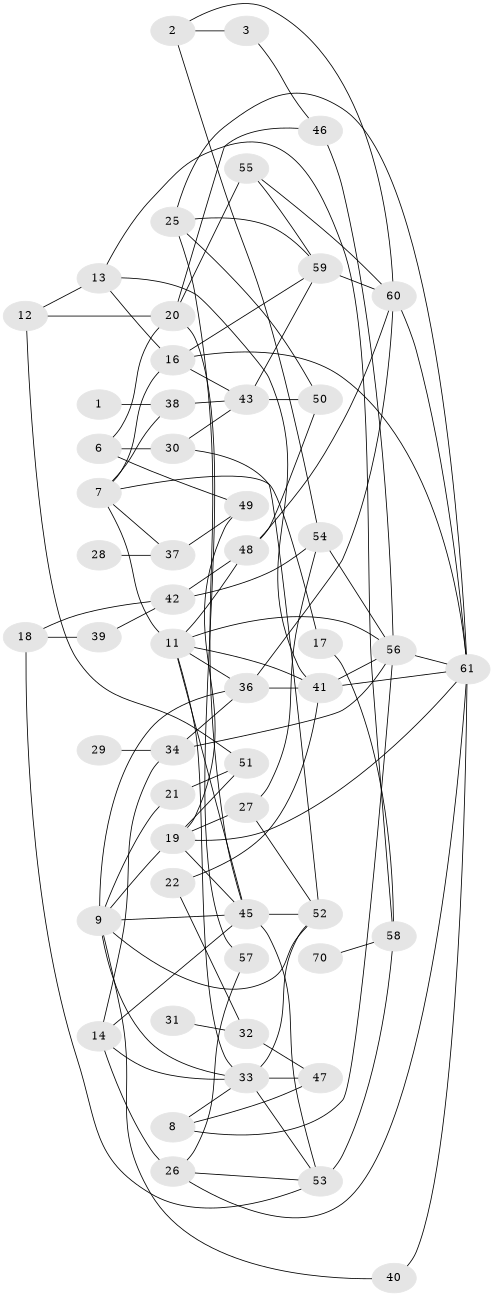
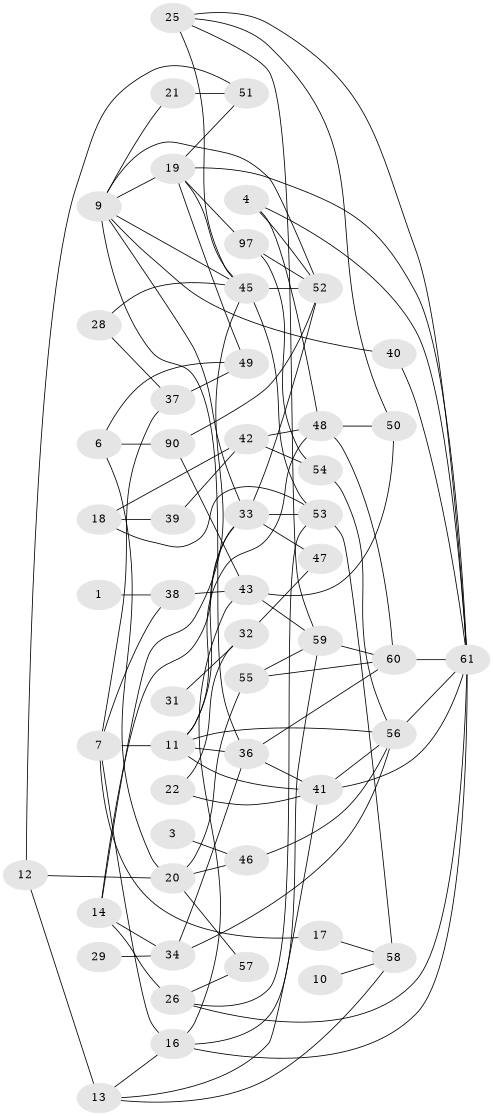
(173, 31) -> none
none -> (247, 200)
(173, 449) -> (173, 444)
(216, 803) -> (165, 285)
(247, 808) -> (247, 244)
(320, 959) -> (320, 980)
(173, 1127) -> none
